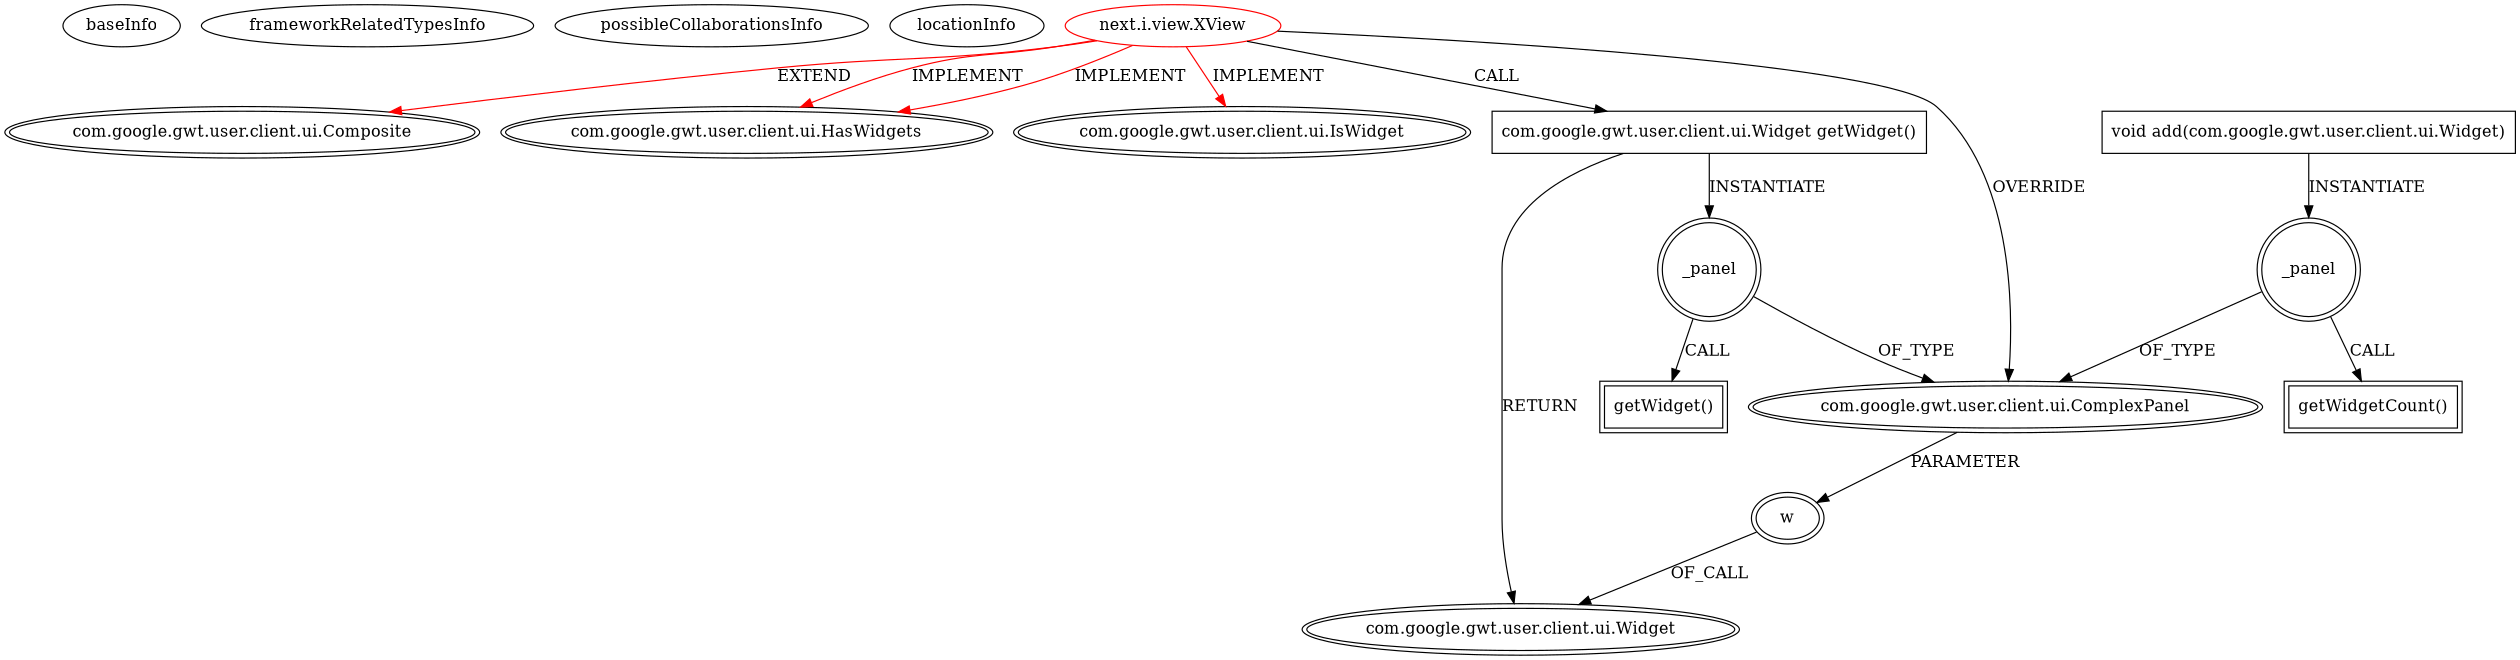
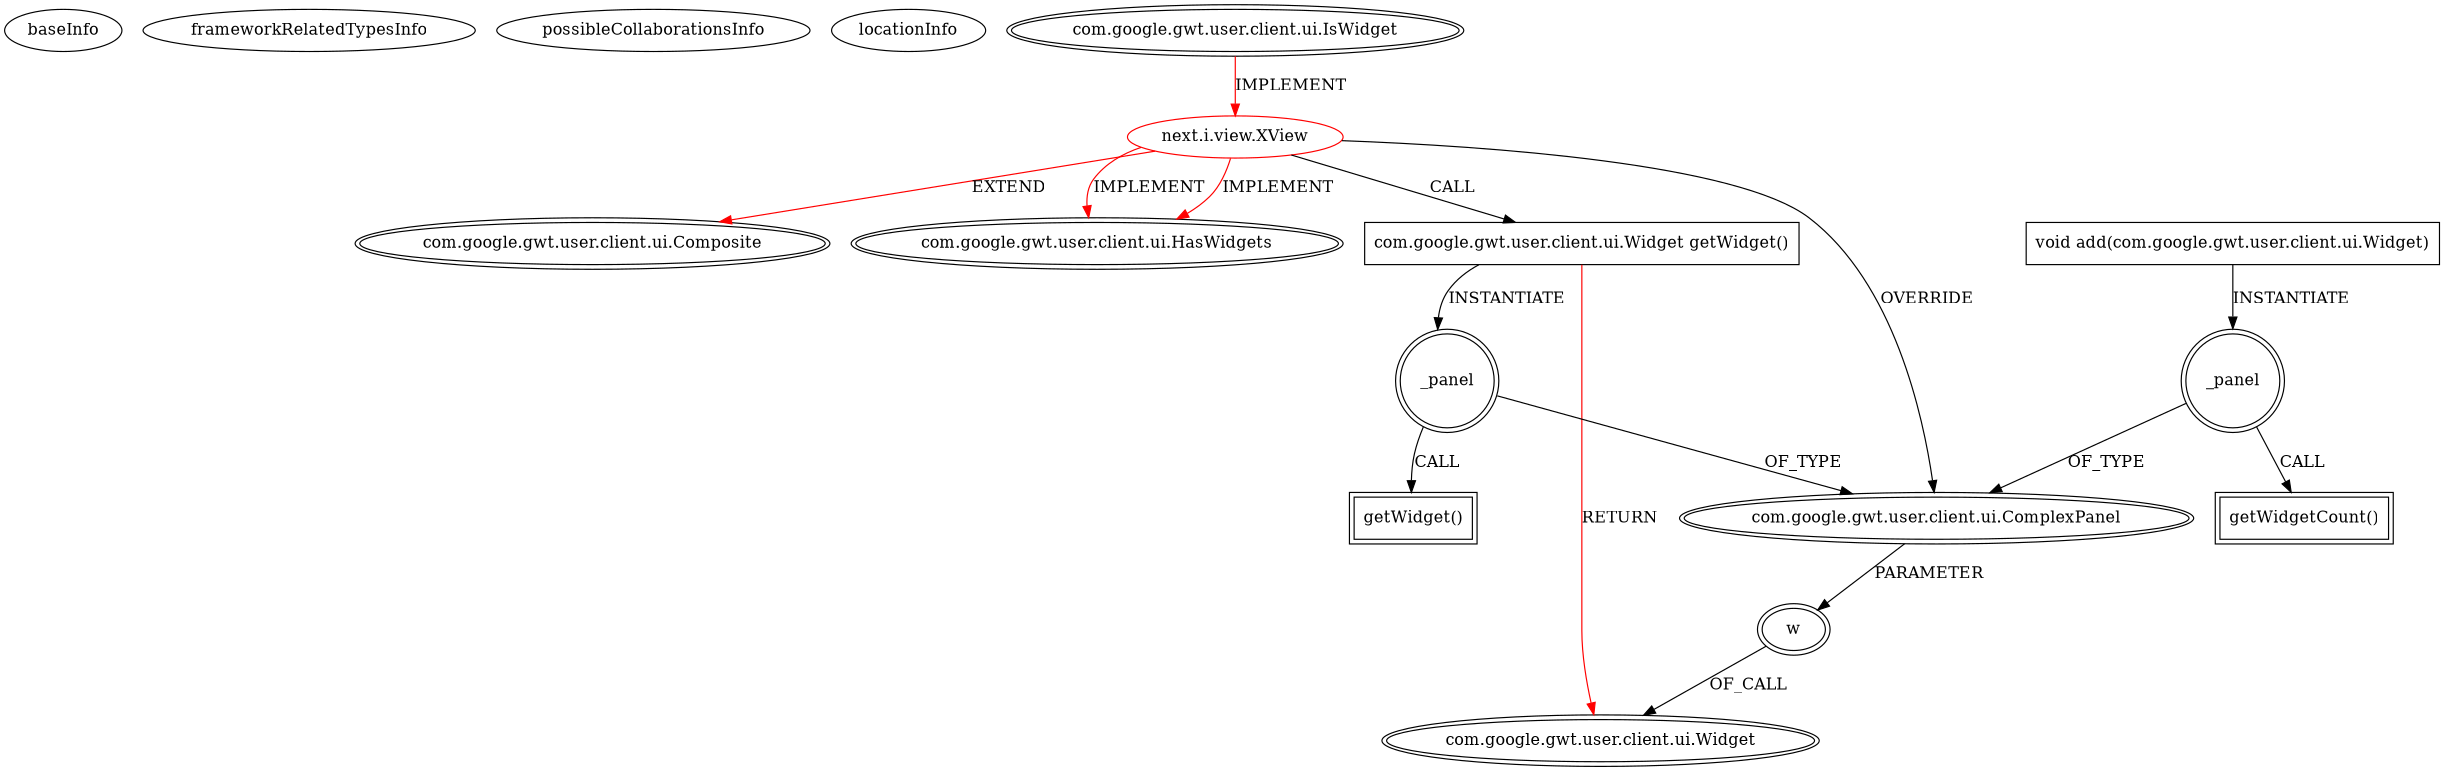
(1203, 72) -> (1235, 80)
(1502, 341) -> (1582, 484)
